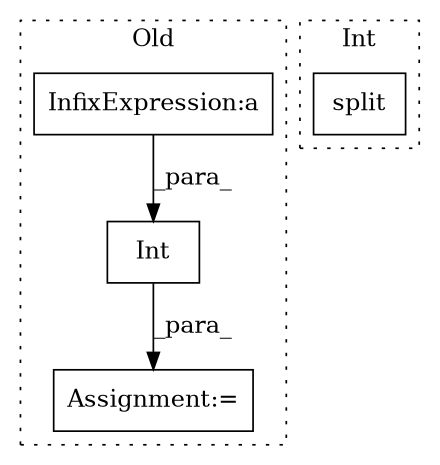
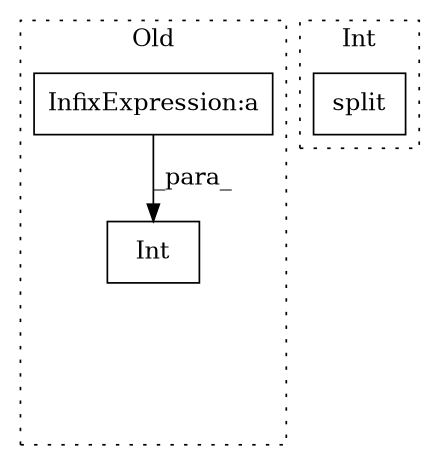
(153, 400) -> none
